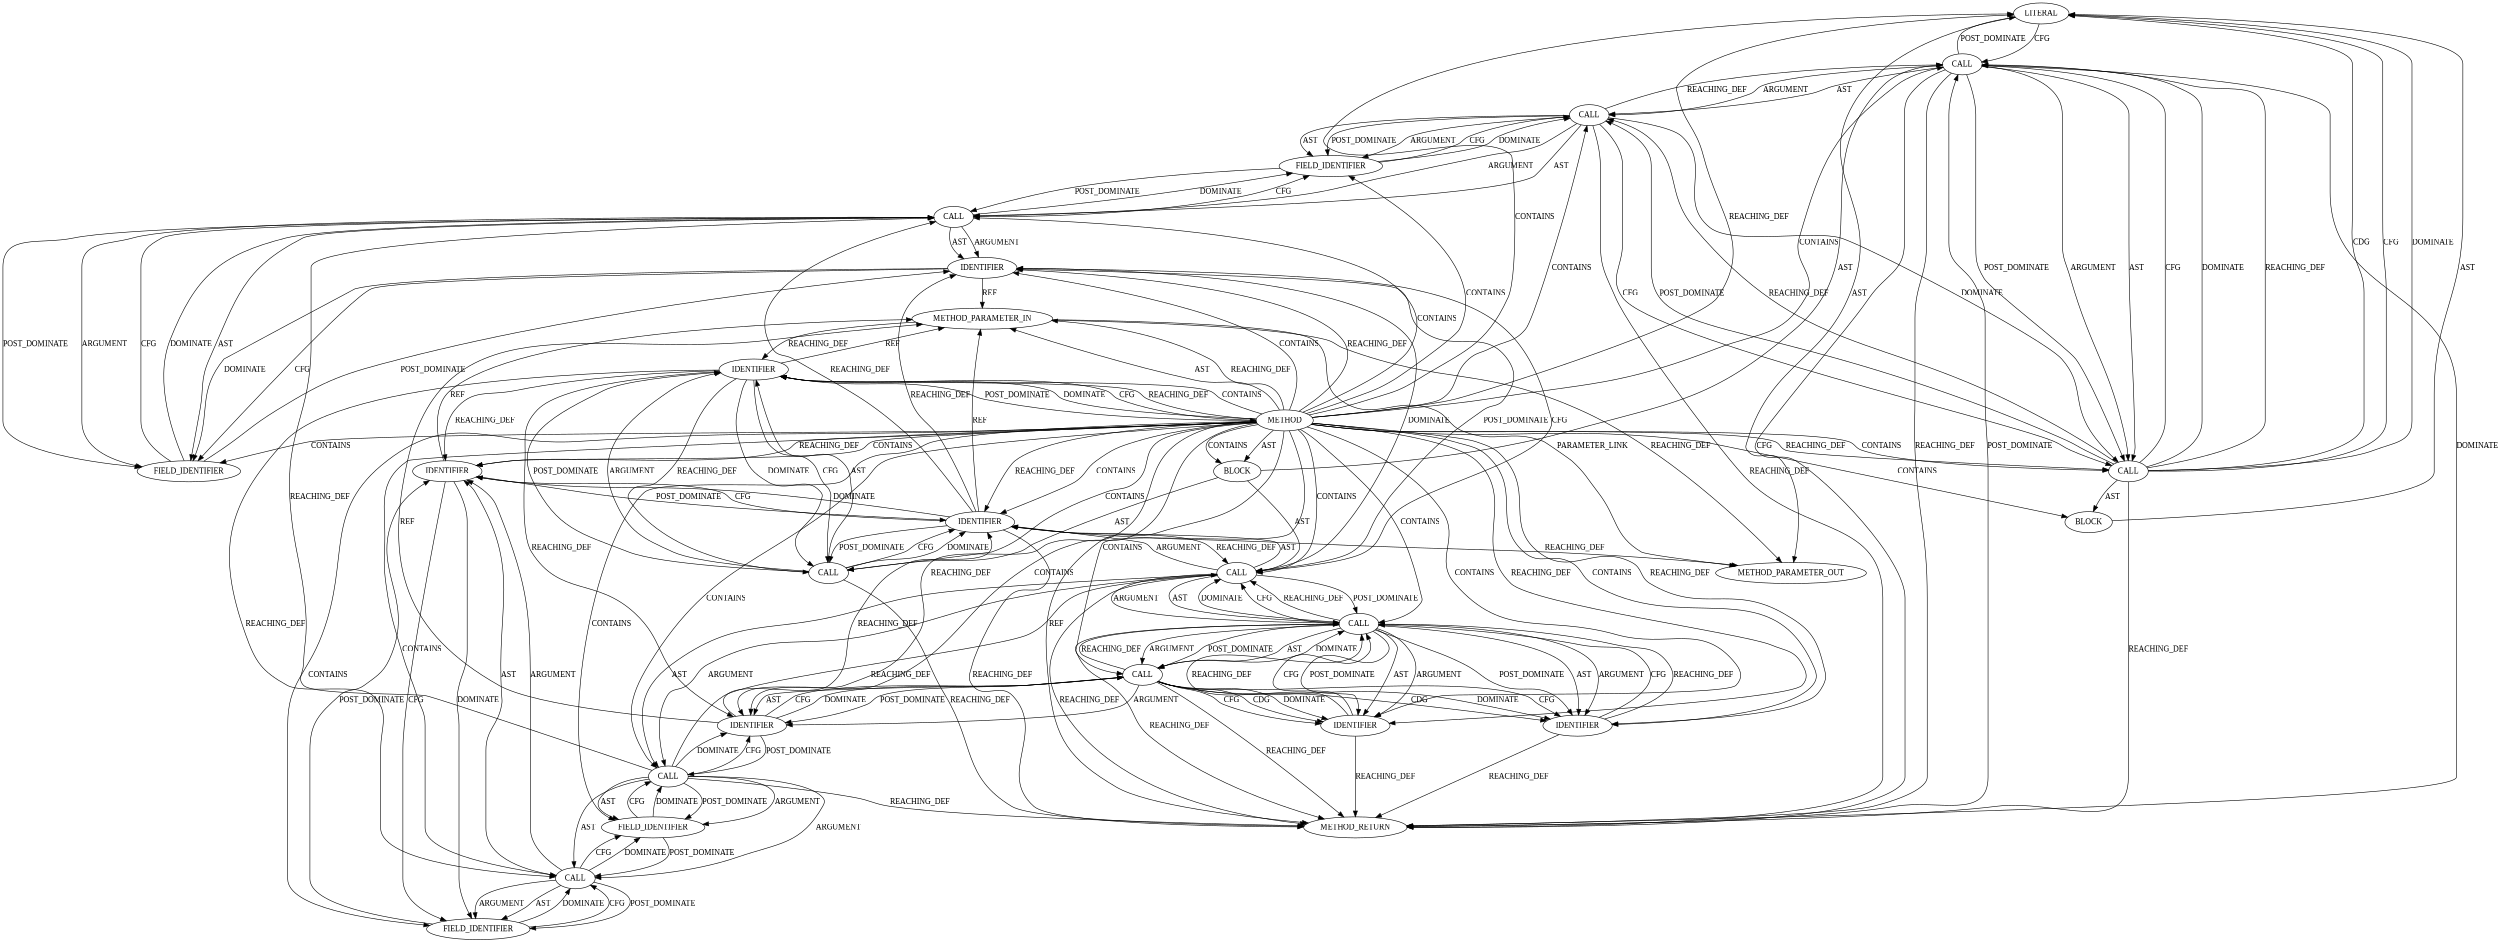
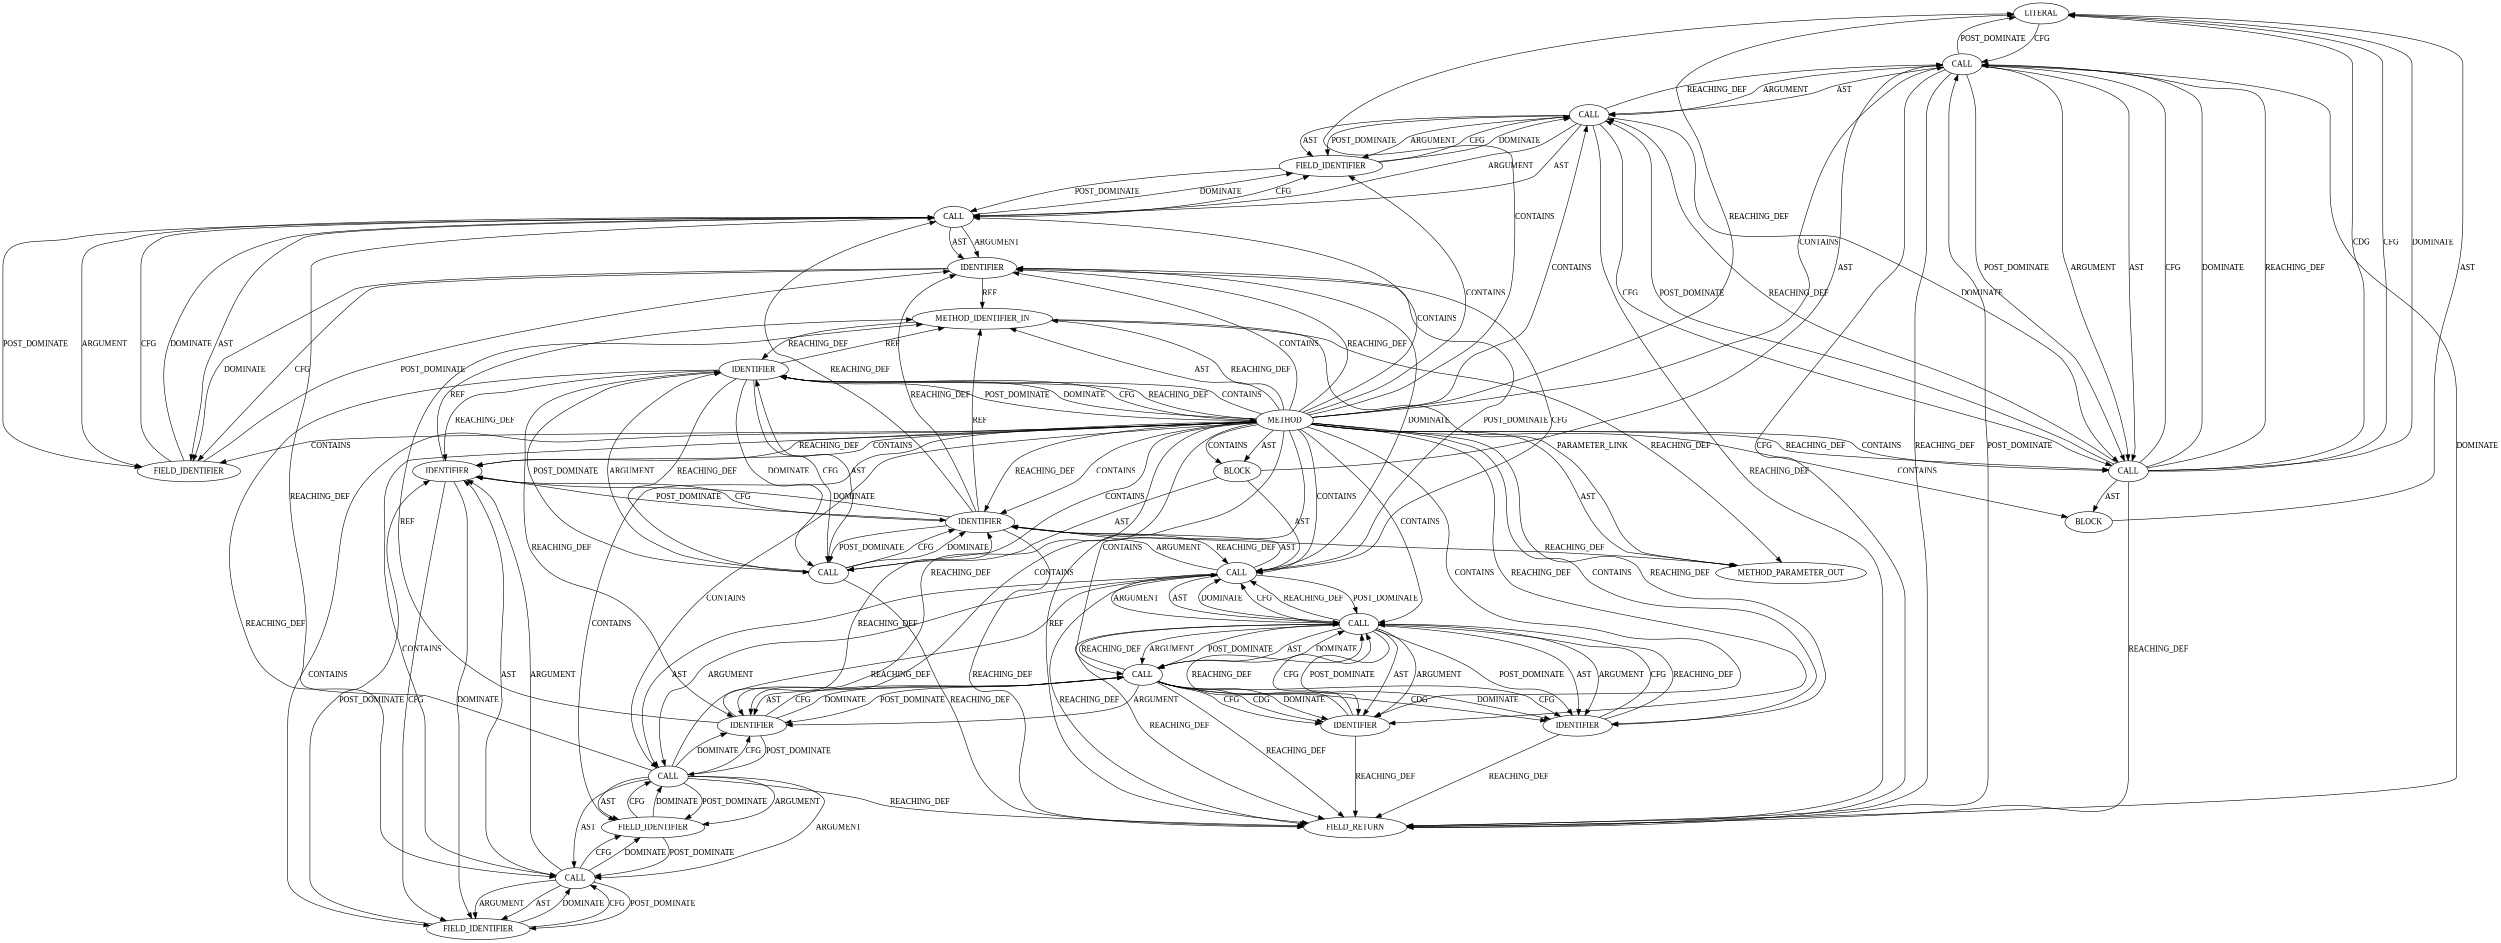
(1857, 267) -> (1544, 451)
(982, 319) -> (982, 319)
(1355, 827) -> (1355, 827)
